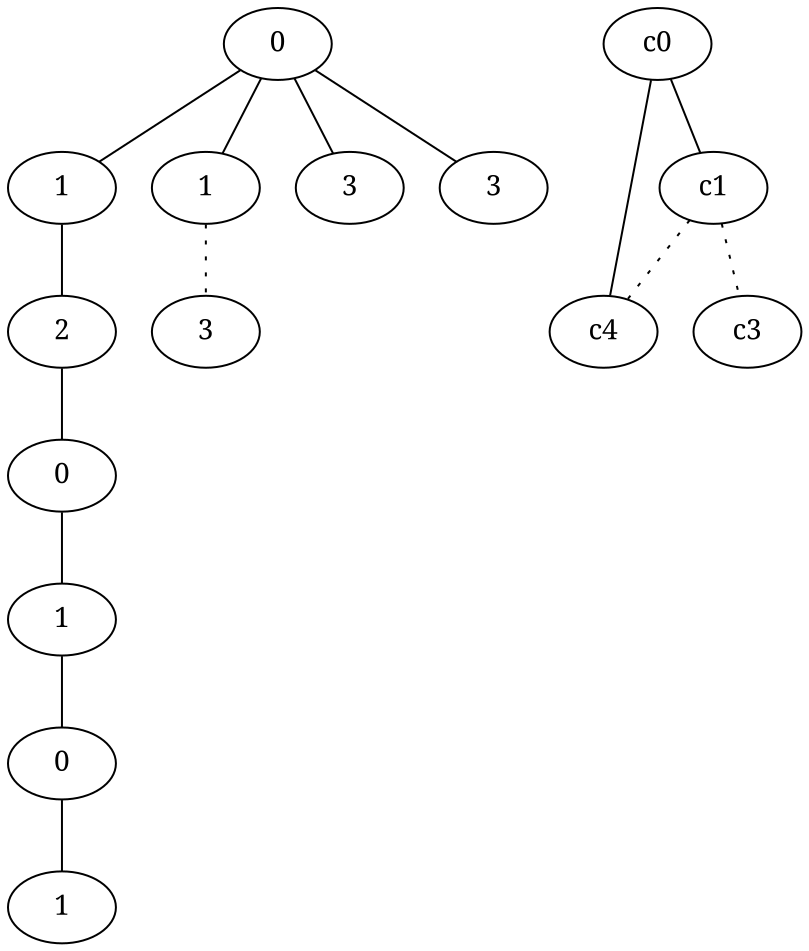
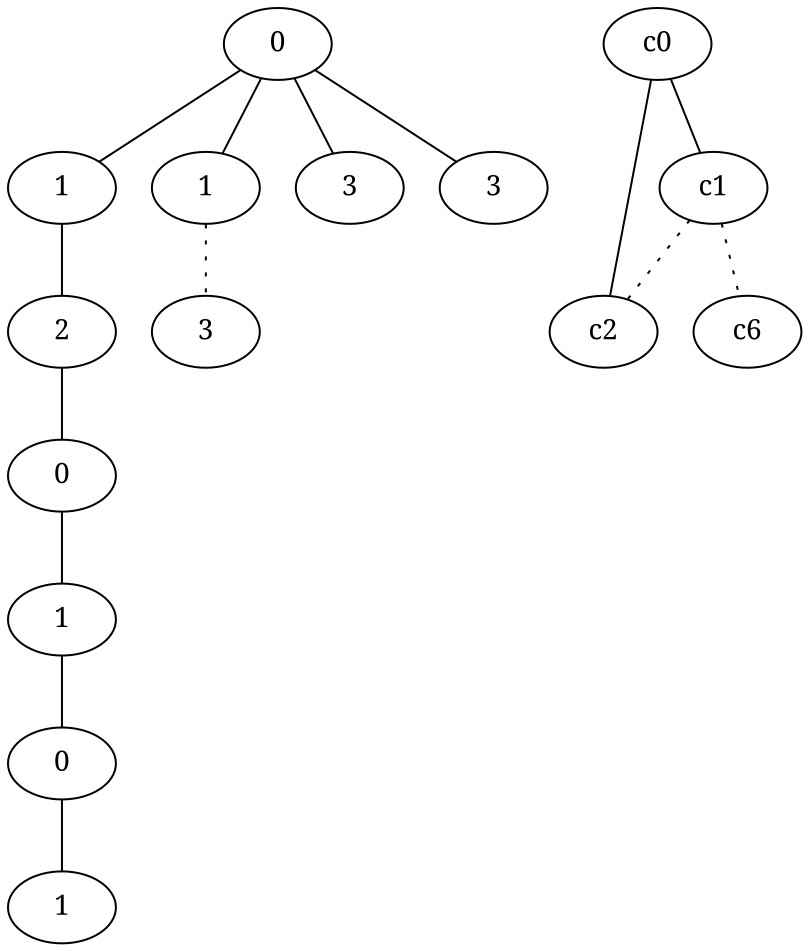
(604, 332) -> (604, 332)
(747, 332) -> (747, 332)
